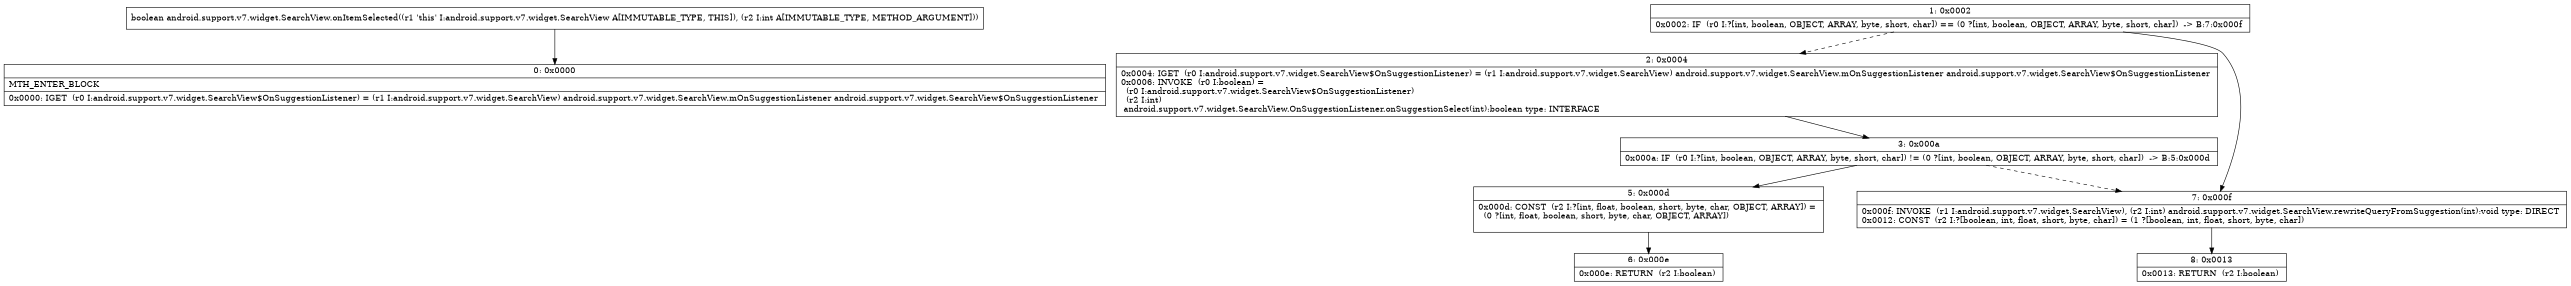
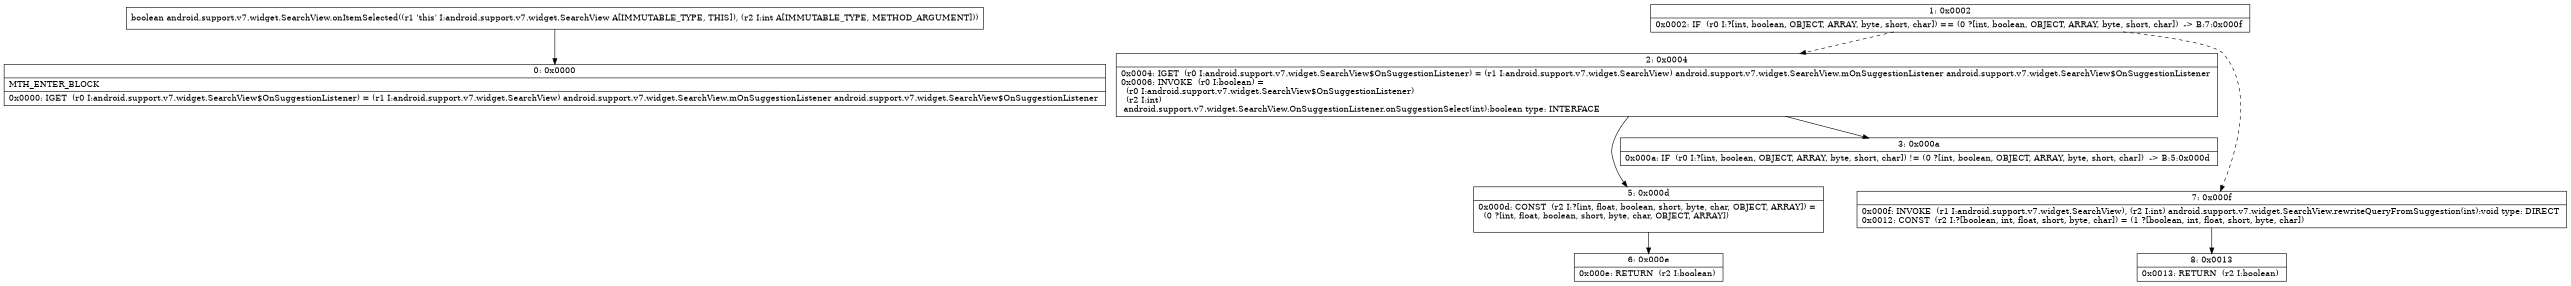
(2233, 68) -> (2233, 68)
(1808, 176) -> (1612, 148)
(2051, 178) -> none
